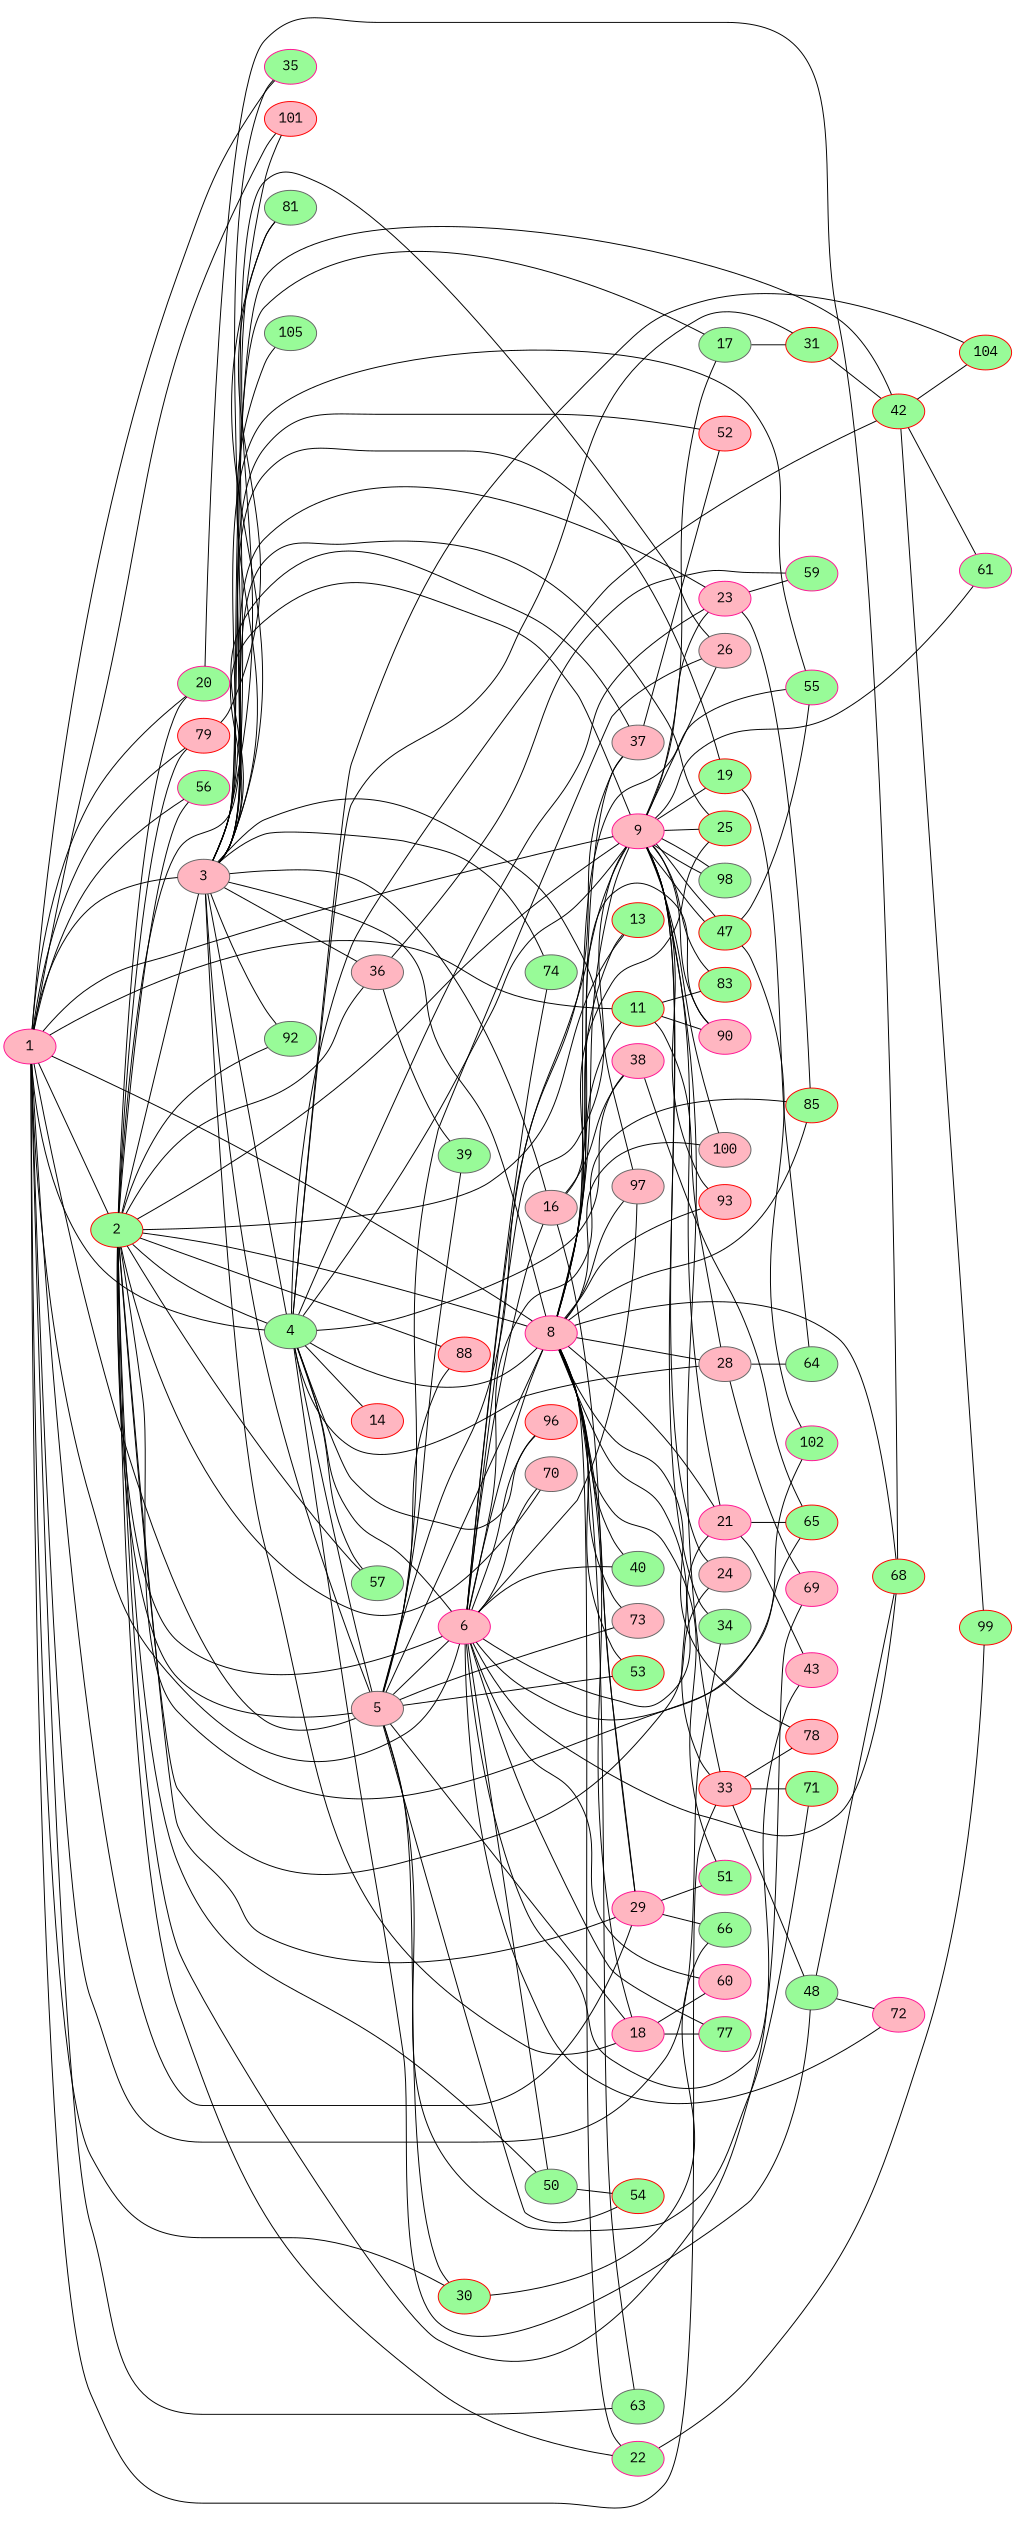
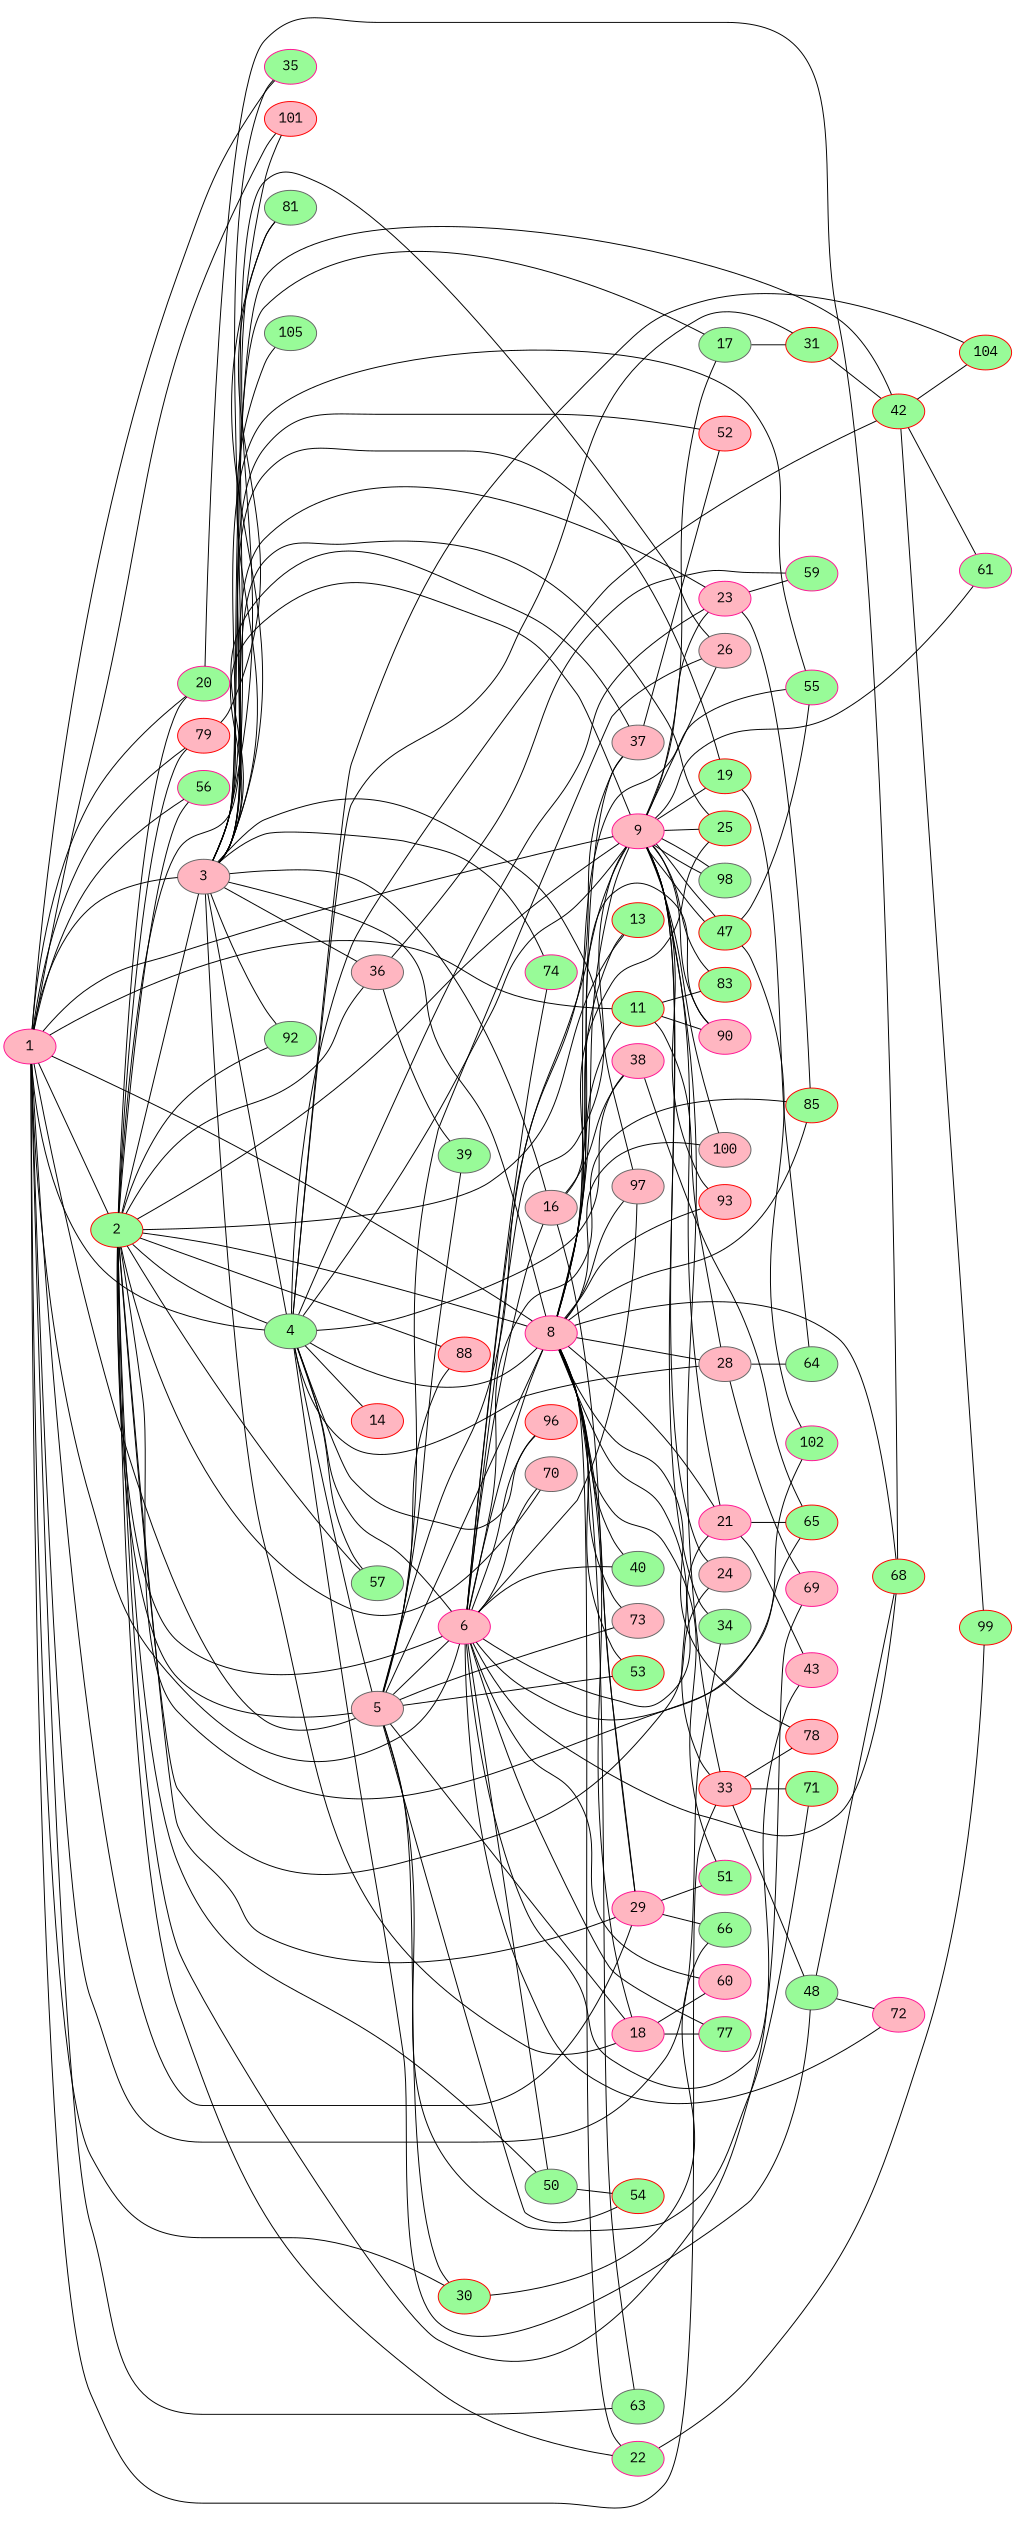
(551, 972) -> (551, 972)
(253, 1300) -> none
